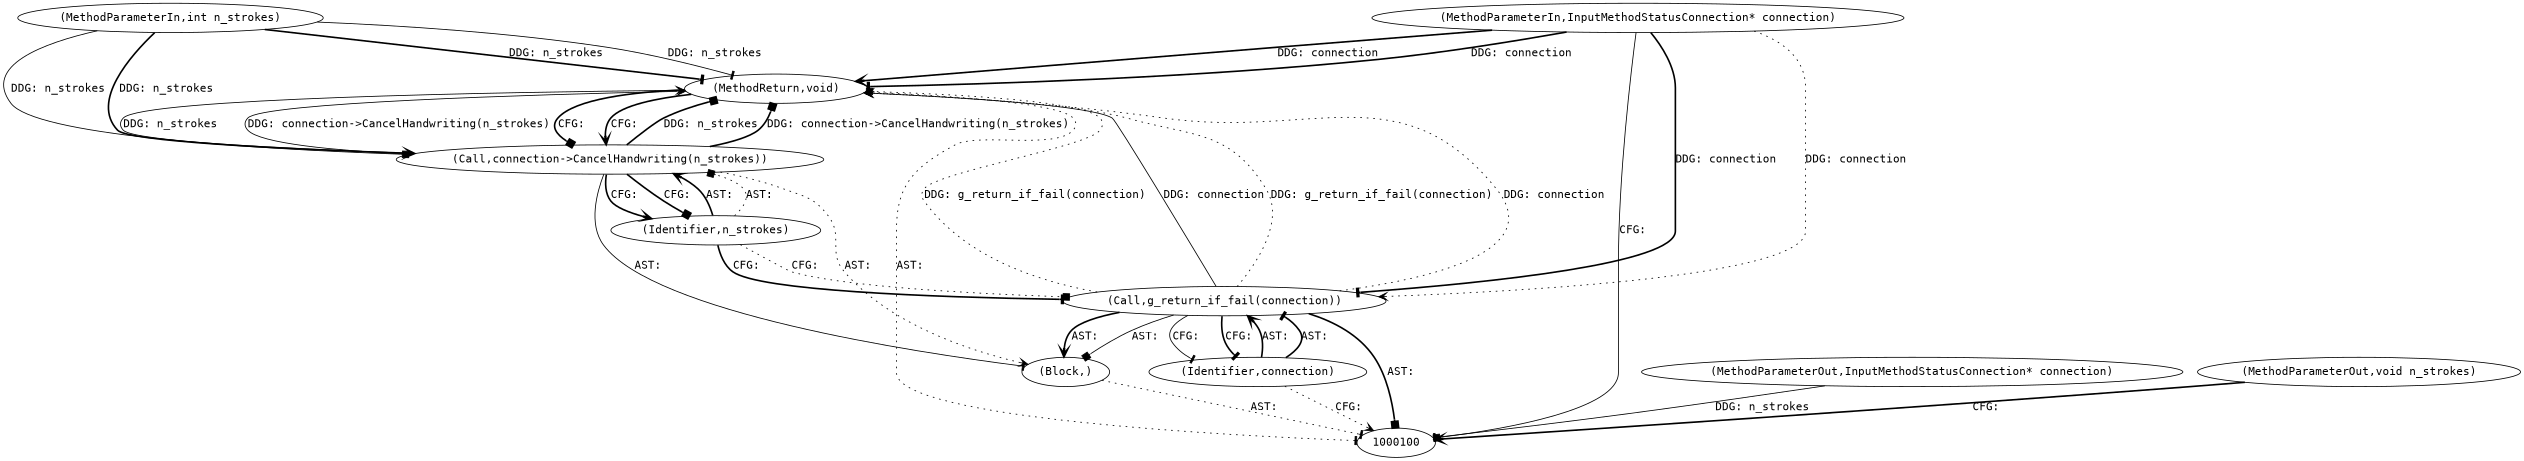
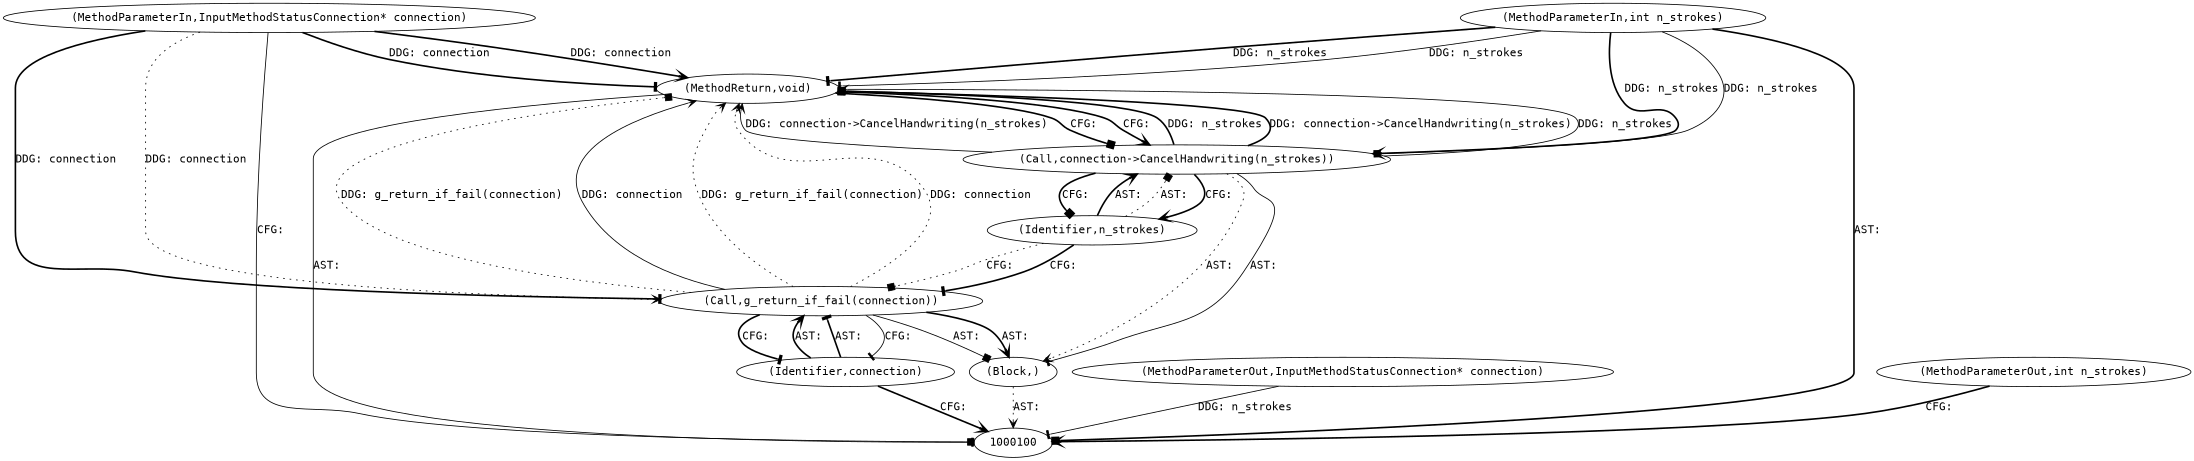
(896, 308) -> (350, 399)
(1370, 352) -> (1682, 407)
(2359, 372) -> (2034, 372)
(1230, 407) -> (1013, 403)
(1326, 407) -> (929, 407)
